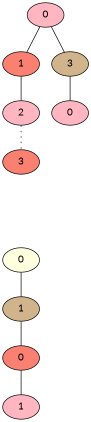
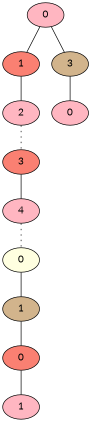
none -> (21, 211)
